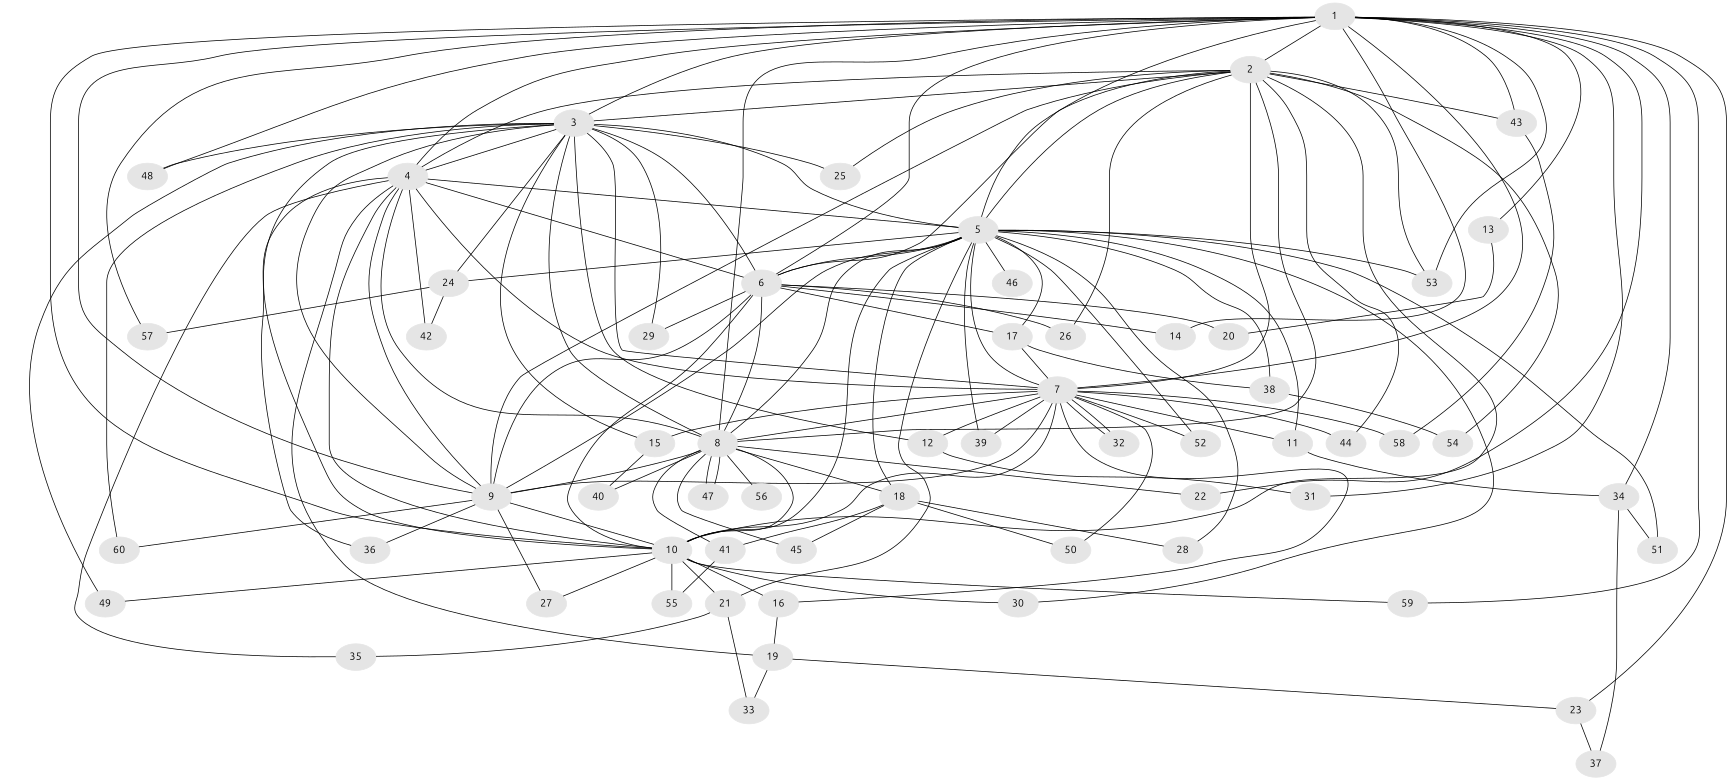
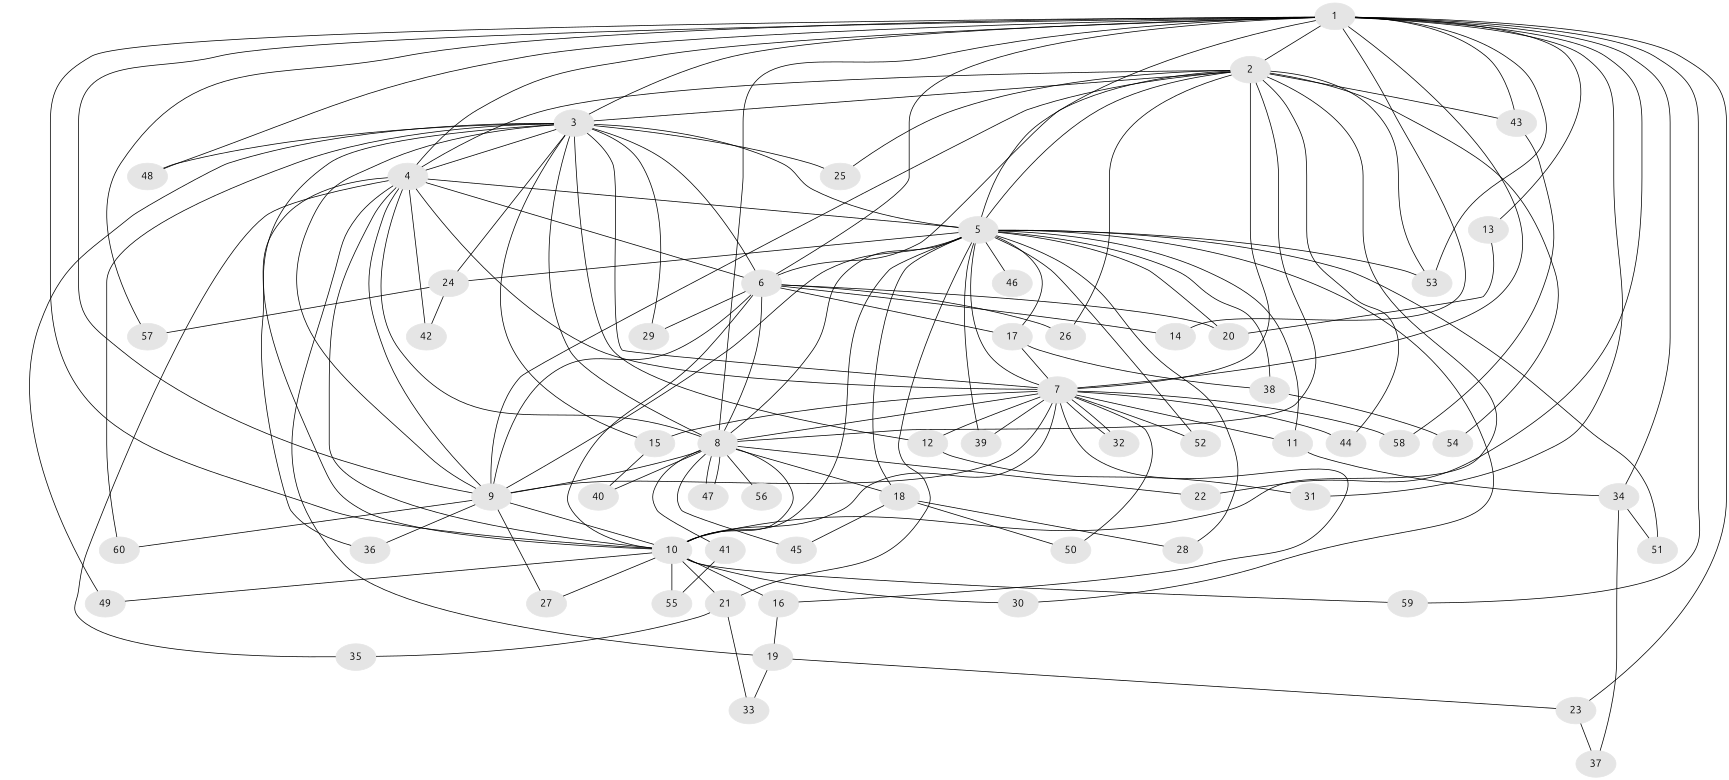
(870, 257) -> (1117, 257)
(814, 526) -> none
